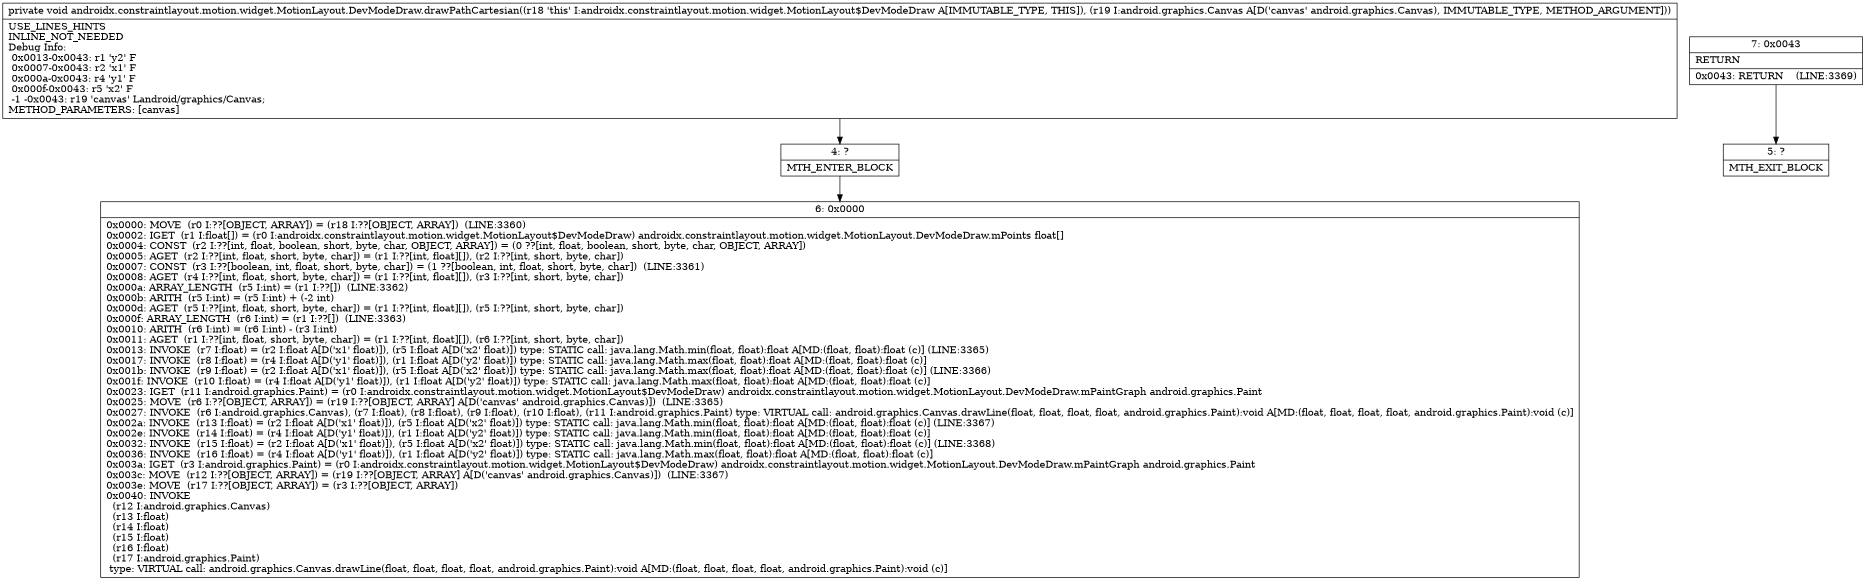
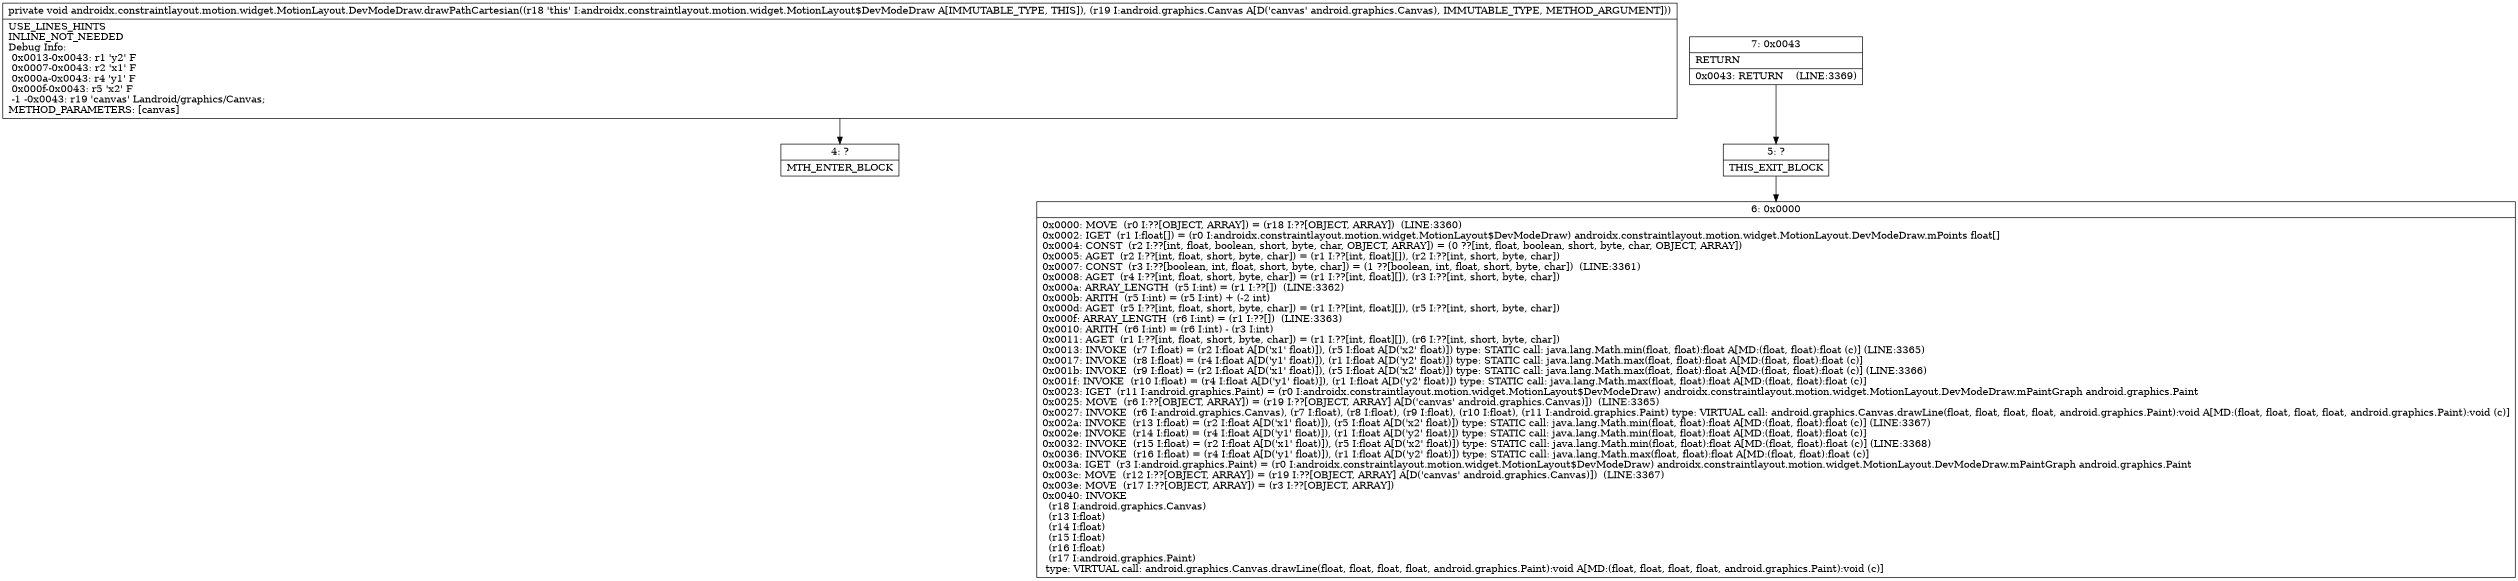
(1776, 168) -> (1776, 168)
(840, 185) -> (1776, 185)
(188, 507) -> (1124, 507)
